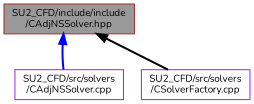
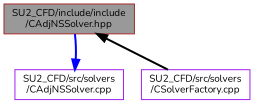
(63, 57) -> (76, 47)
